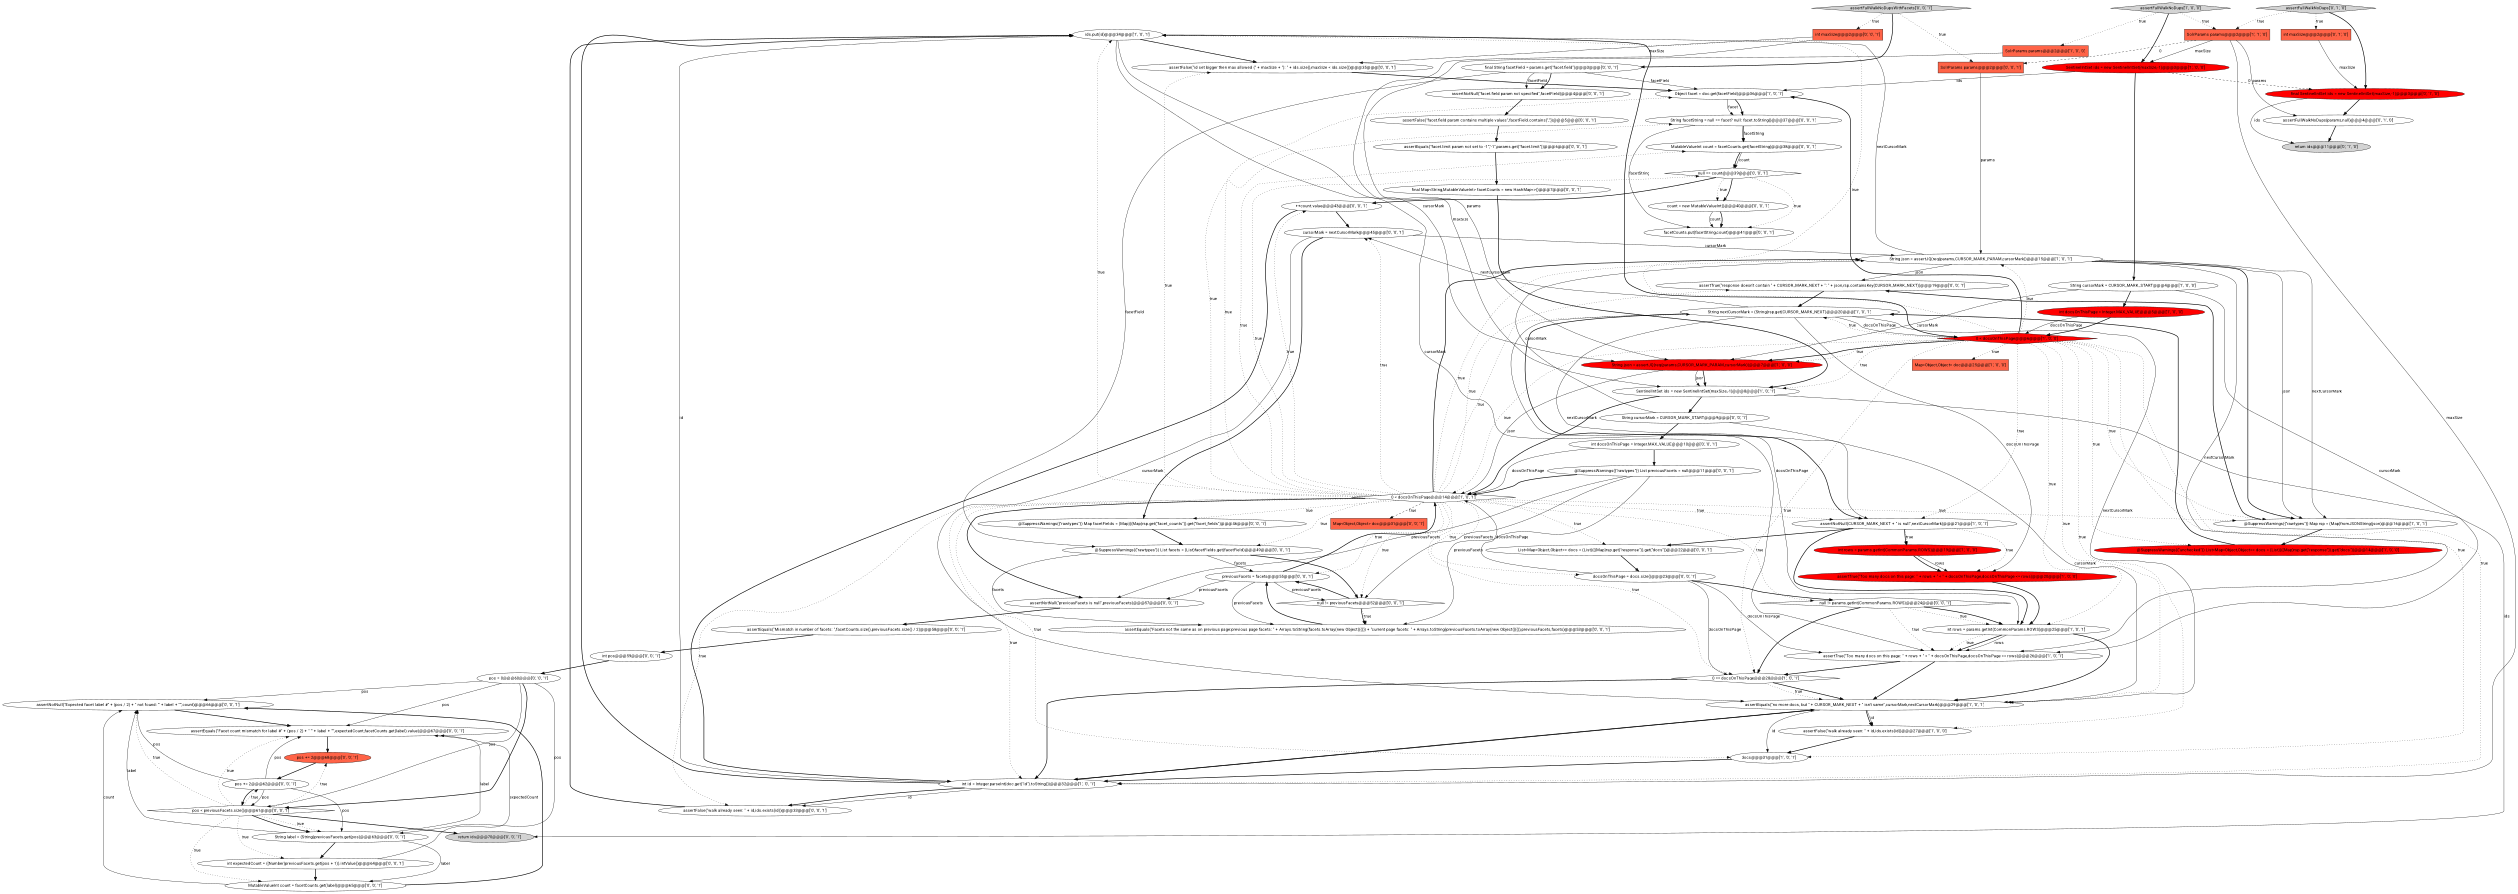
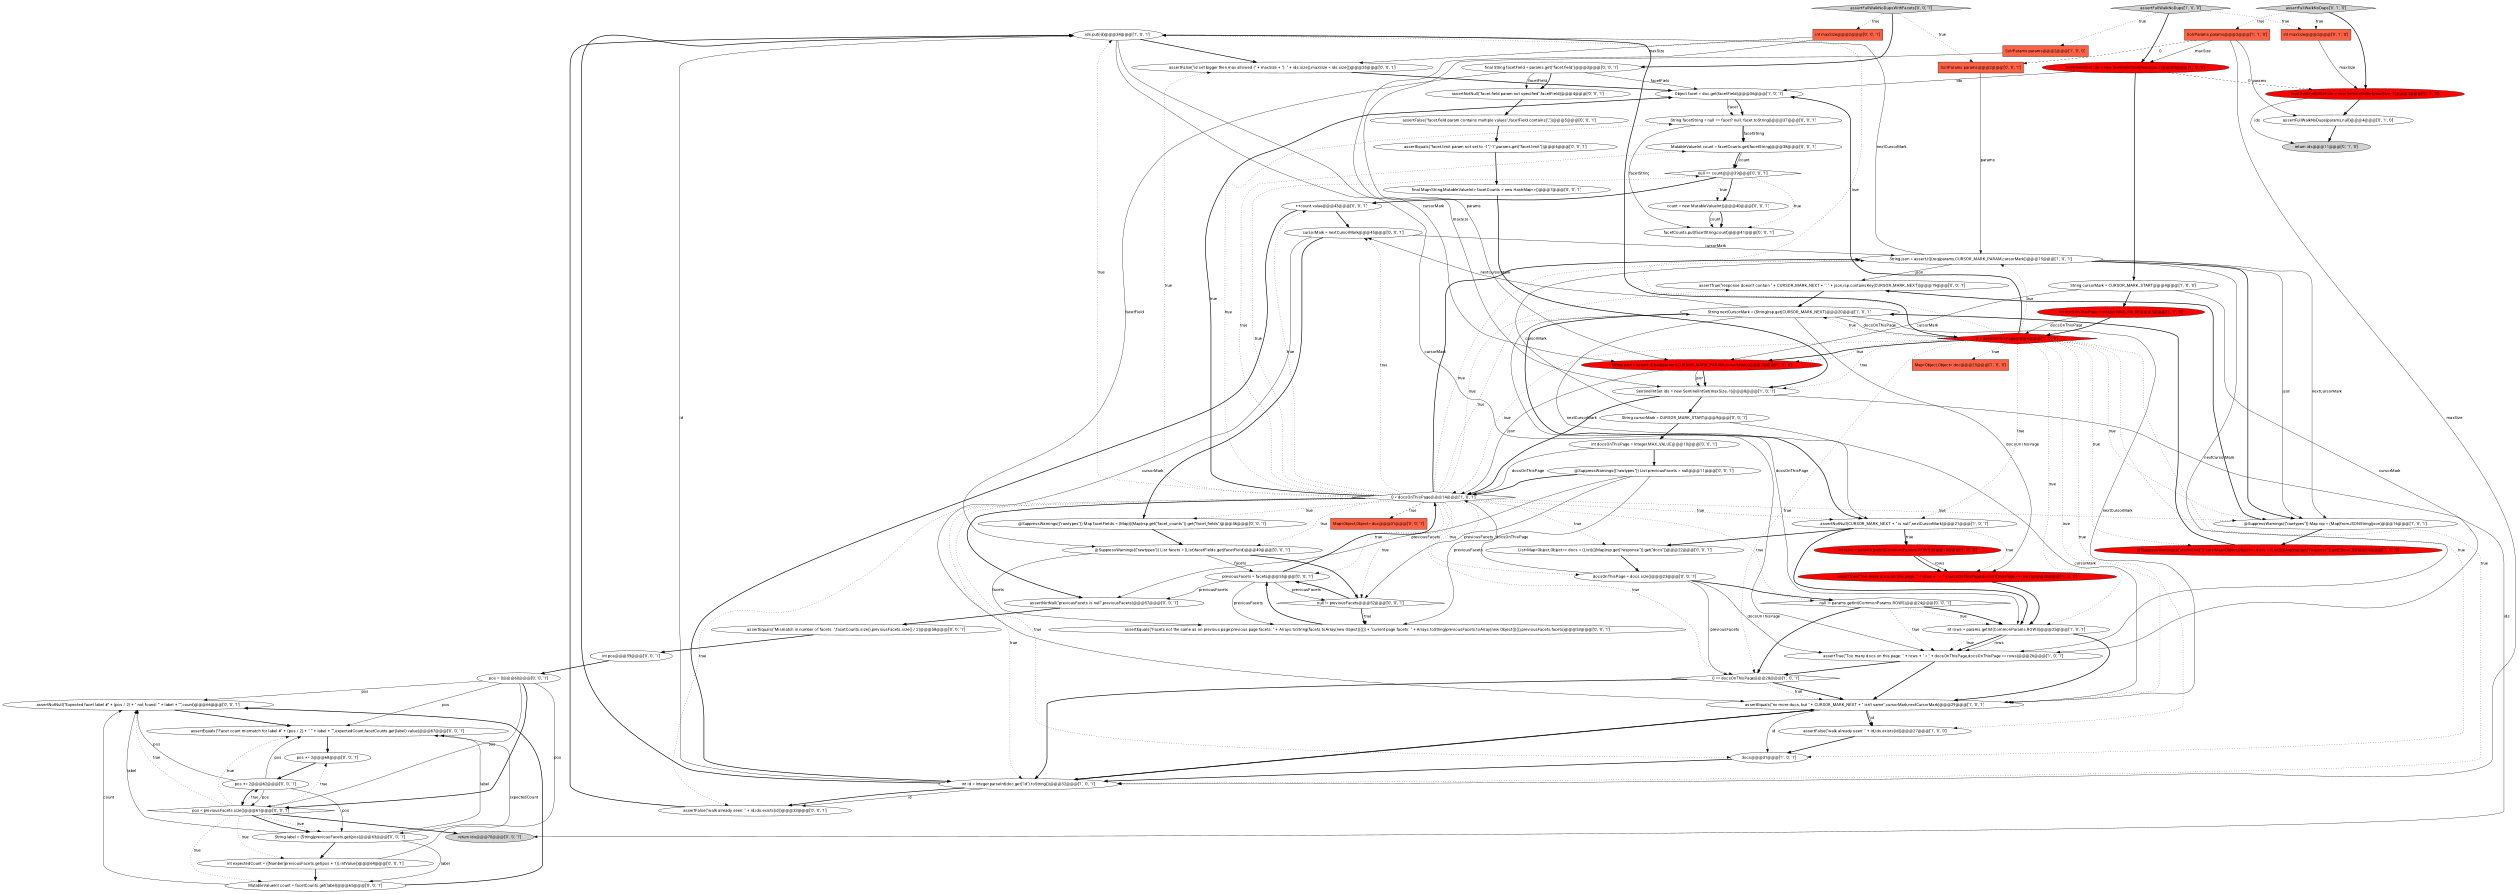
(2197, 20) -> (2251, 17)
(1215, 202) -> (1215, 202)
(1725, 630) -> (1725, 630)
(328, 758) -> (328, 758)
